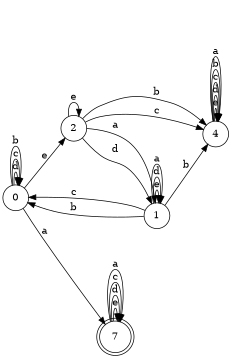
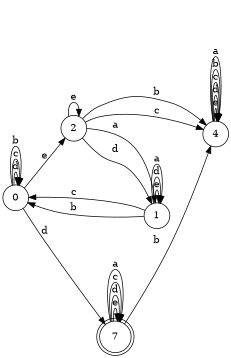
(184, 178) -> (172, 241)
(45, 231) -> (45, 231)
